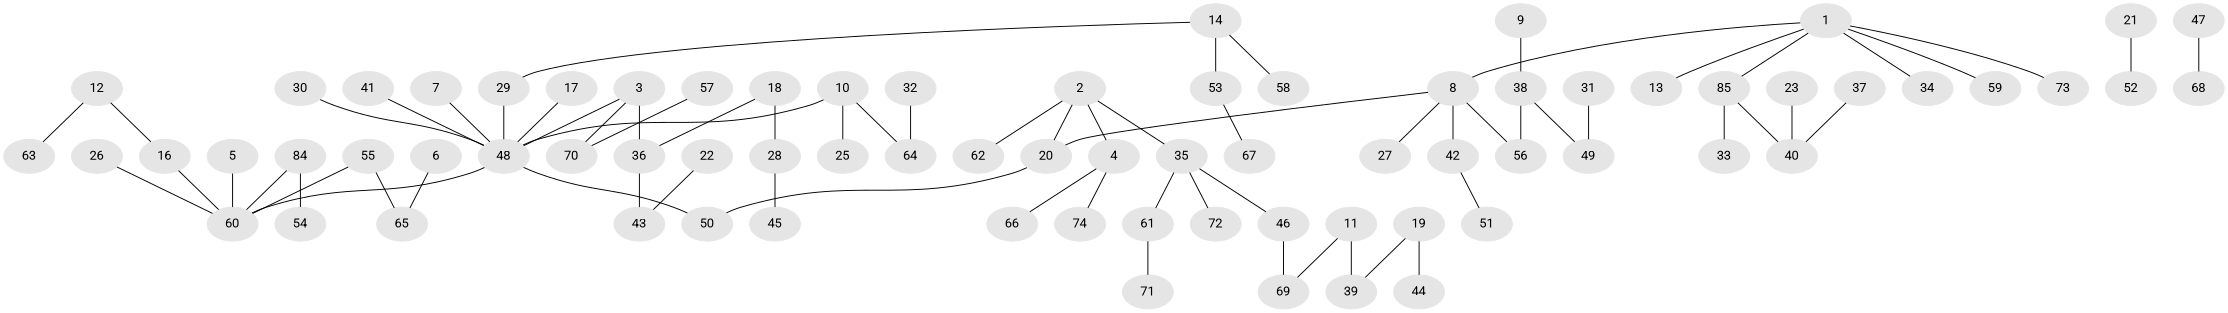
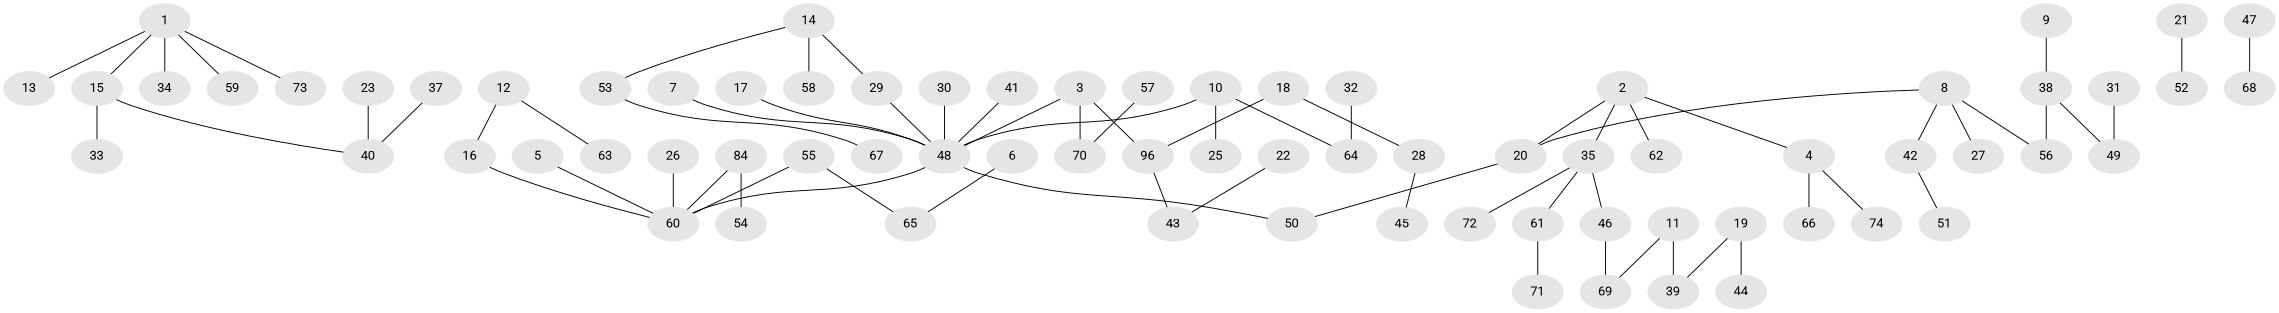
(1634, 40) -> none
(1724, 89) -> (97, 89)
(639, 156) -> (1148, 156)
